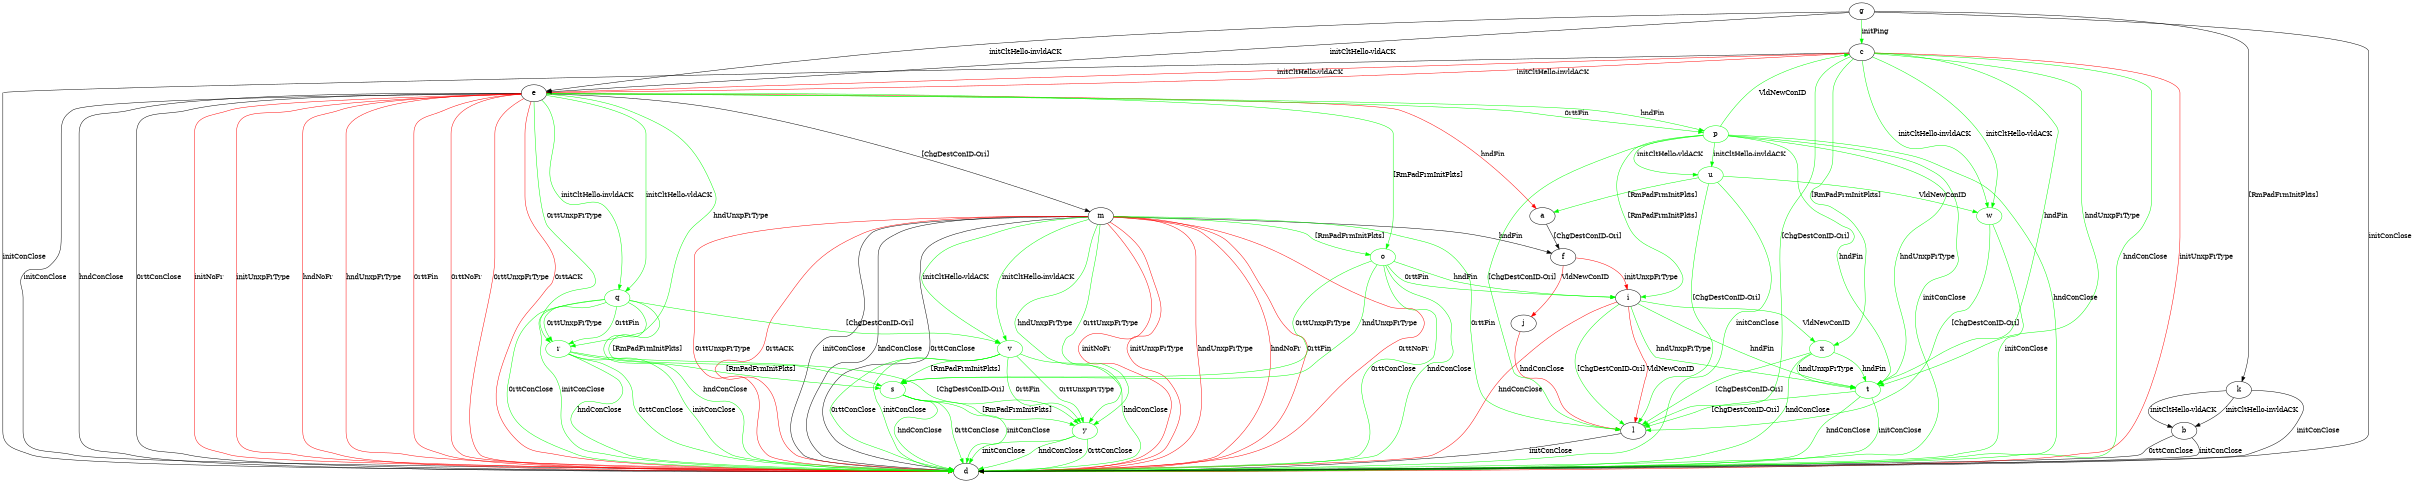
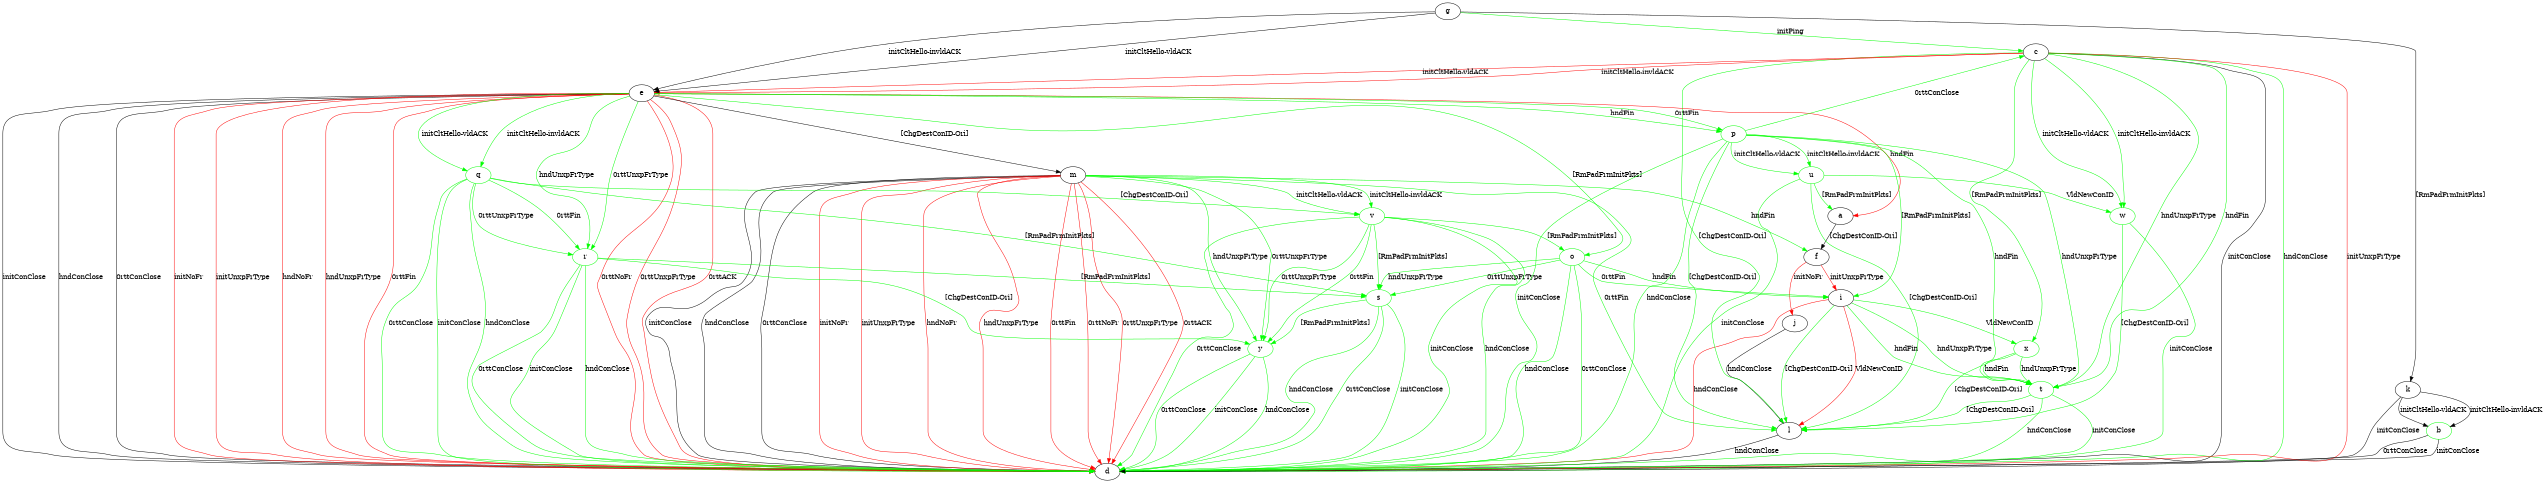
(1784, 93) -> (1938, 93)
(1248, 224) -> (1475, 224)
(1364, 225) -> (1450, 182)
(1586, 278) -> (1809, 278)
(1553, 387) -> (1727, 371)
(2184, 431) -> (2439, 431)
(1552, 451) -> (1758, 451)
(2288, 452) -> none
(1425, 469) -> none
